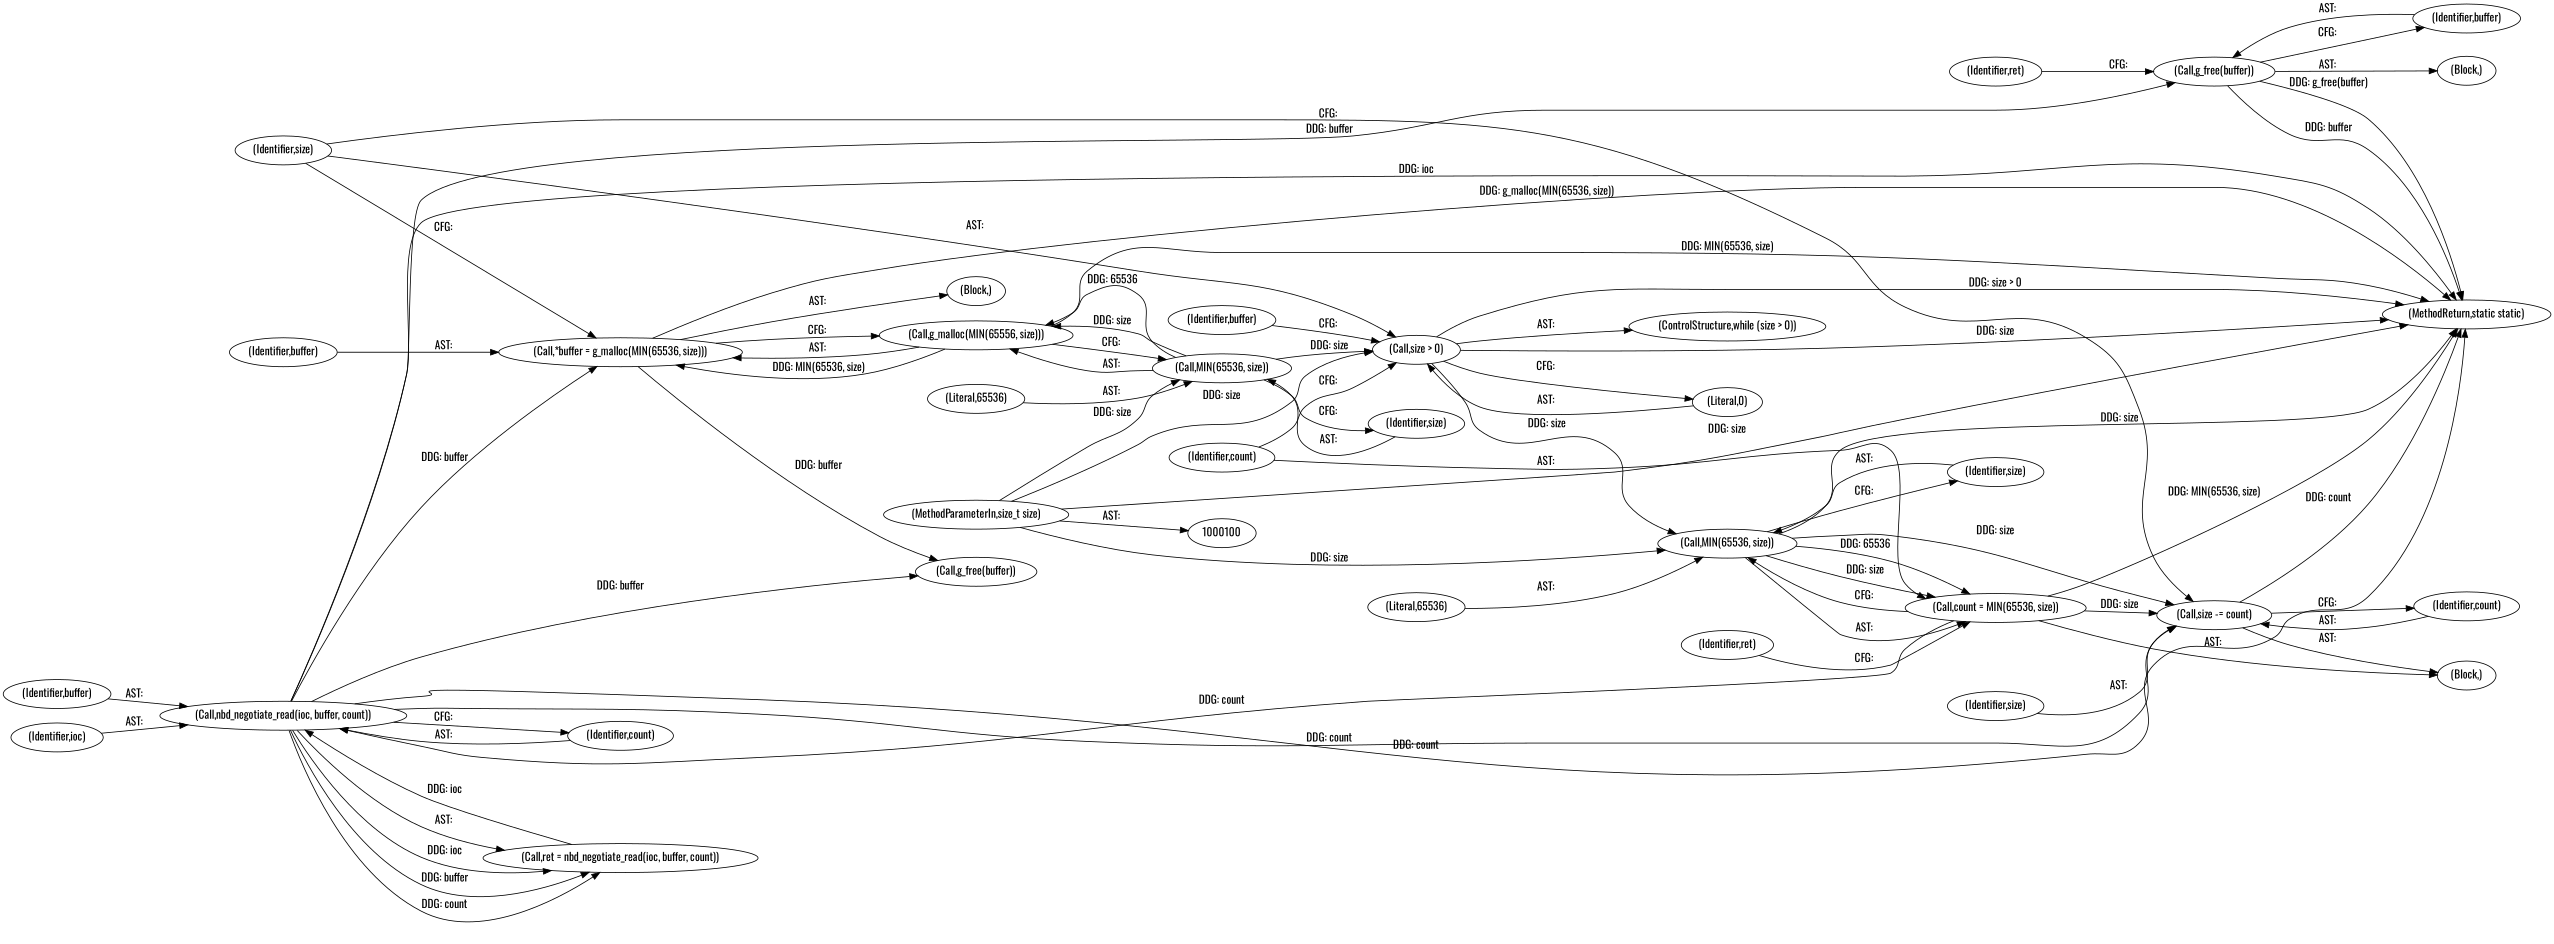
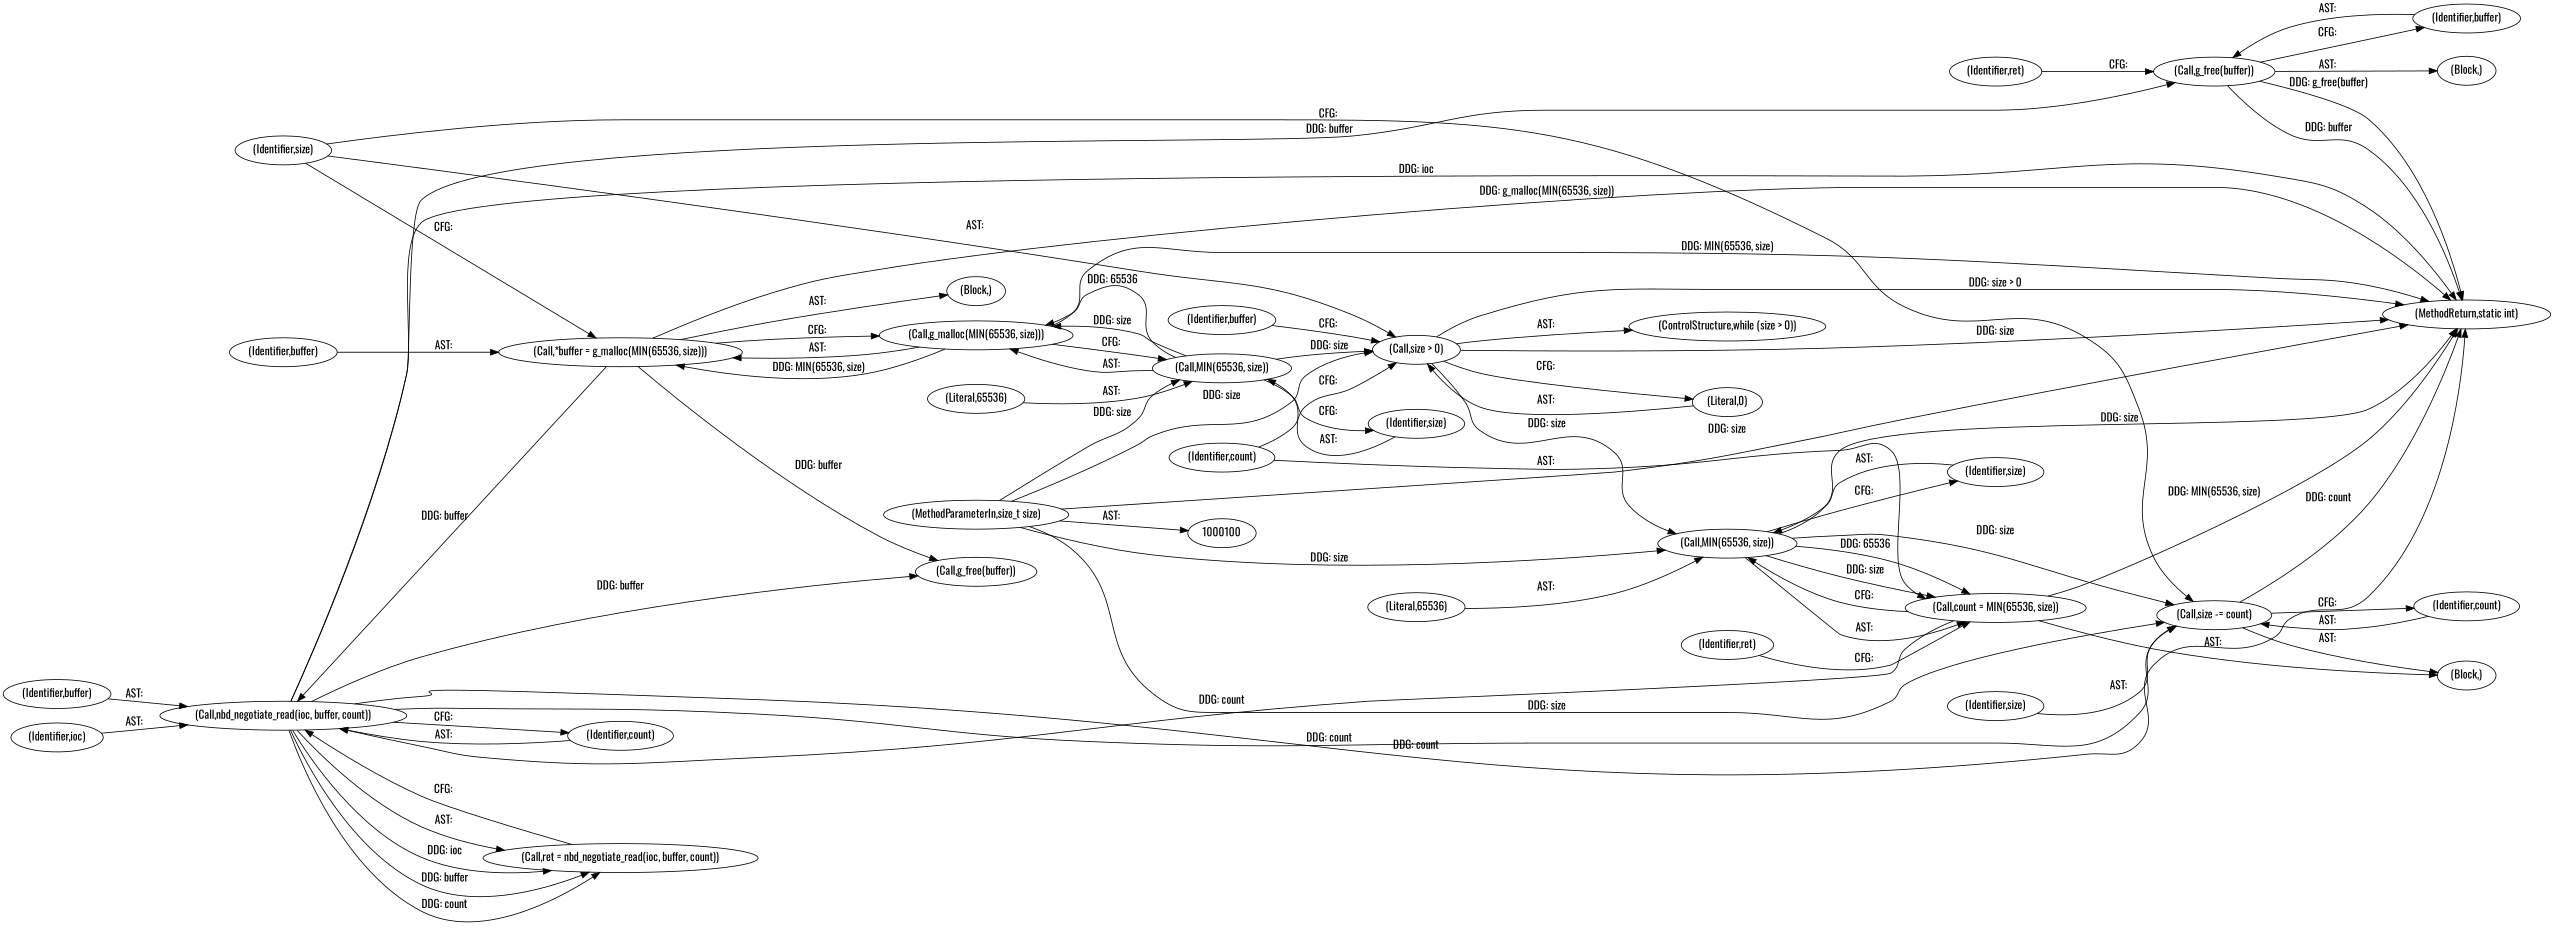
(2467, 314) -> (2467, 314)
(976, 335) -> (976, 335)
(416, 513) -> (455, 531)
(2117, 612) -> (1553, 712)
(445, 790) -> (445, 790)
